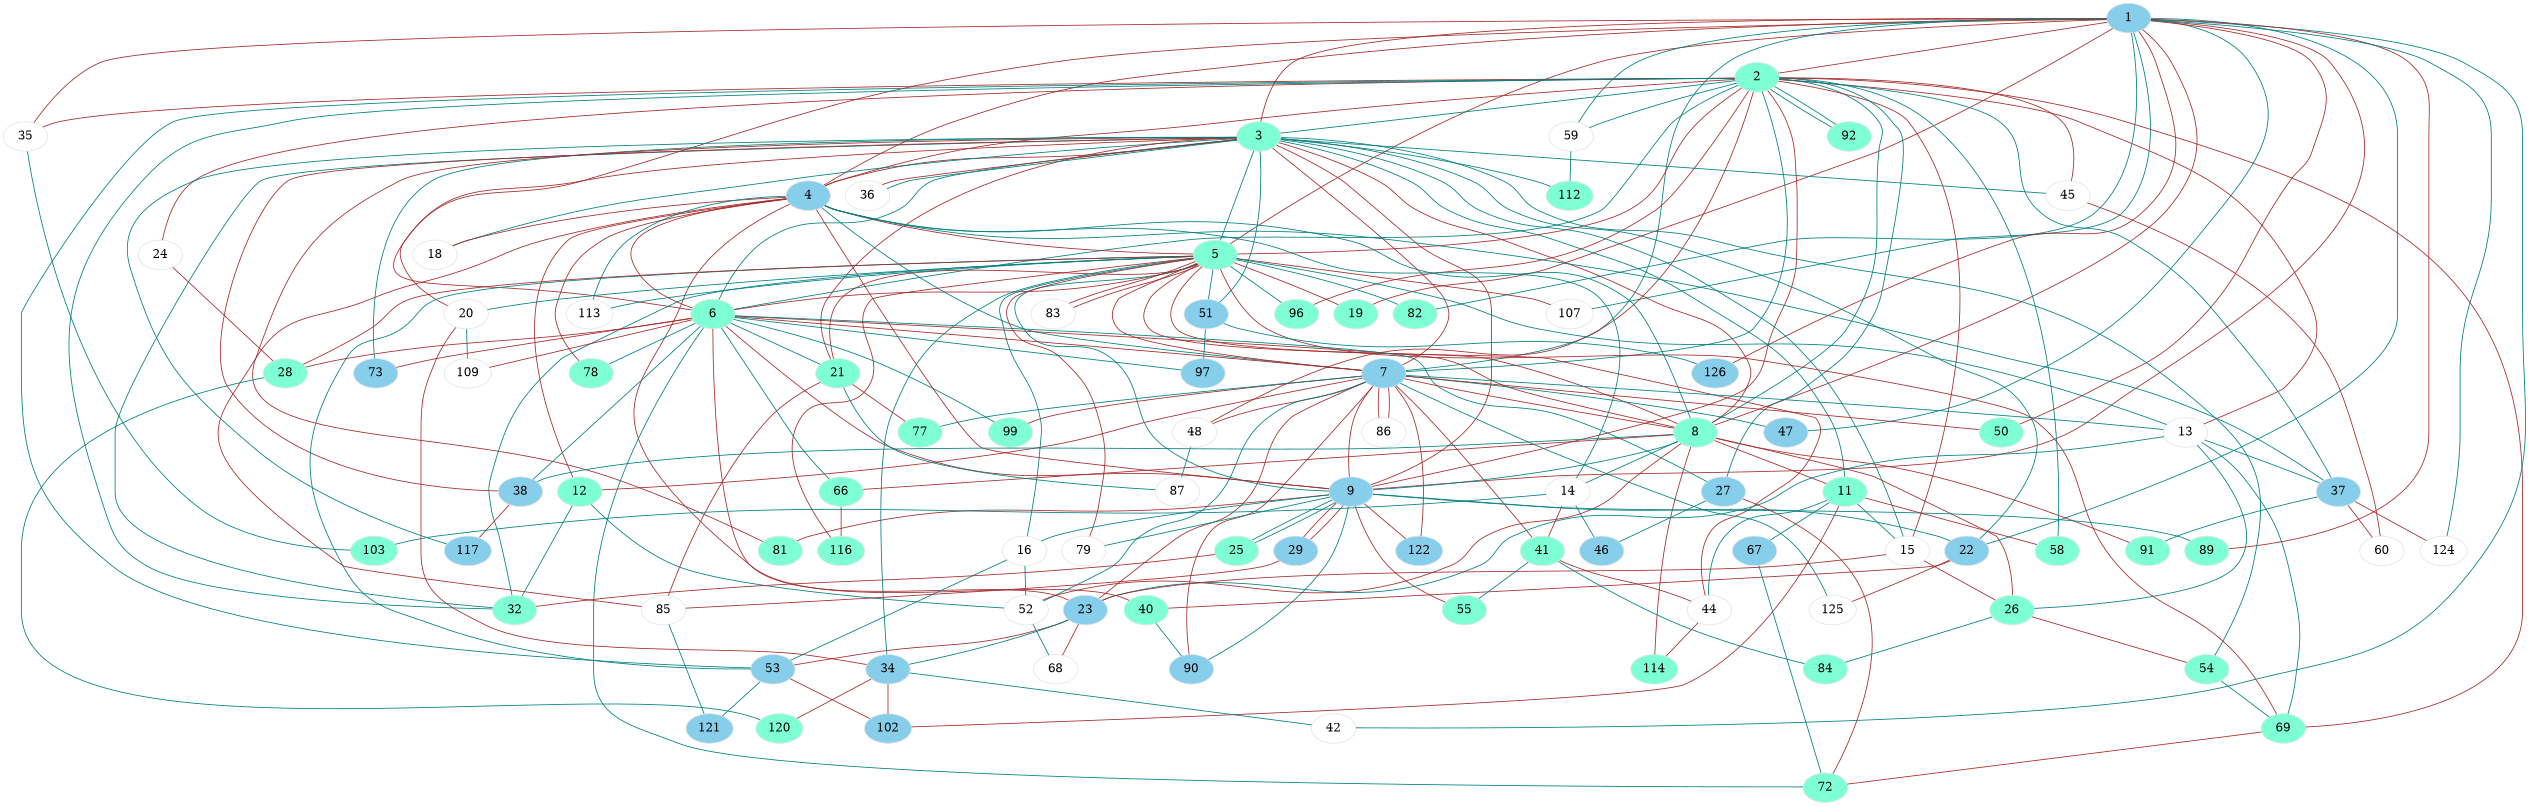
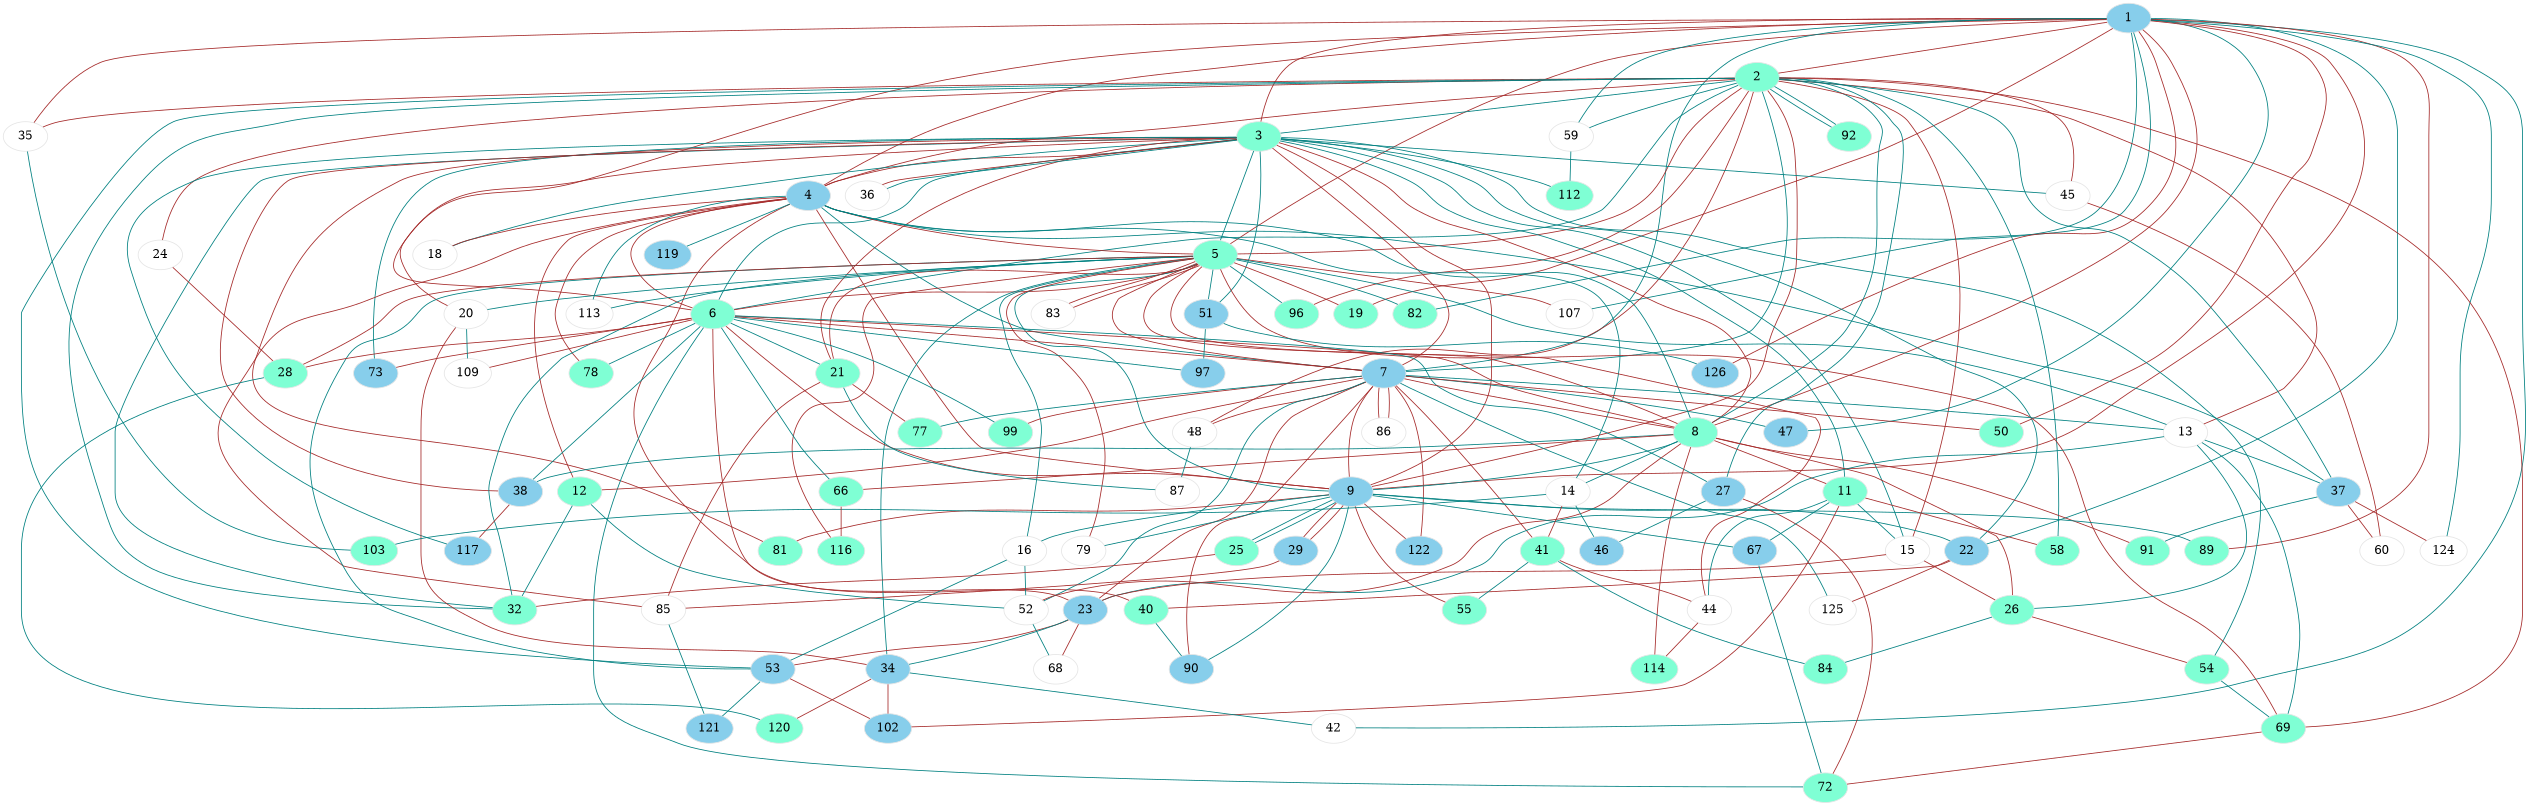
none -> (668, 255)
none -> (1571, 524)
